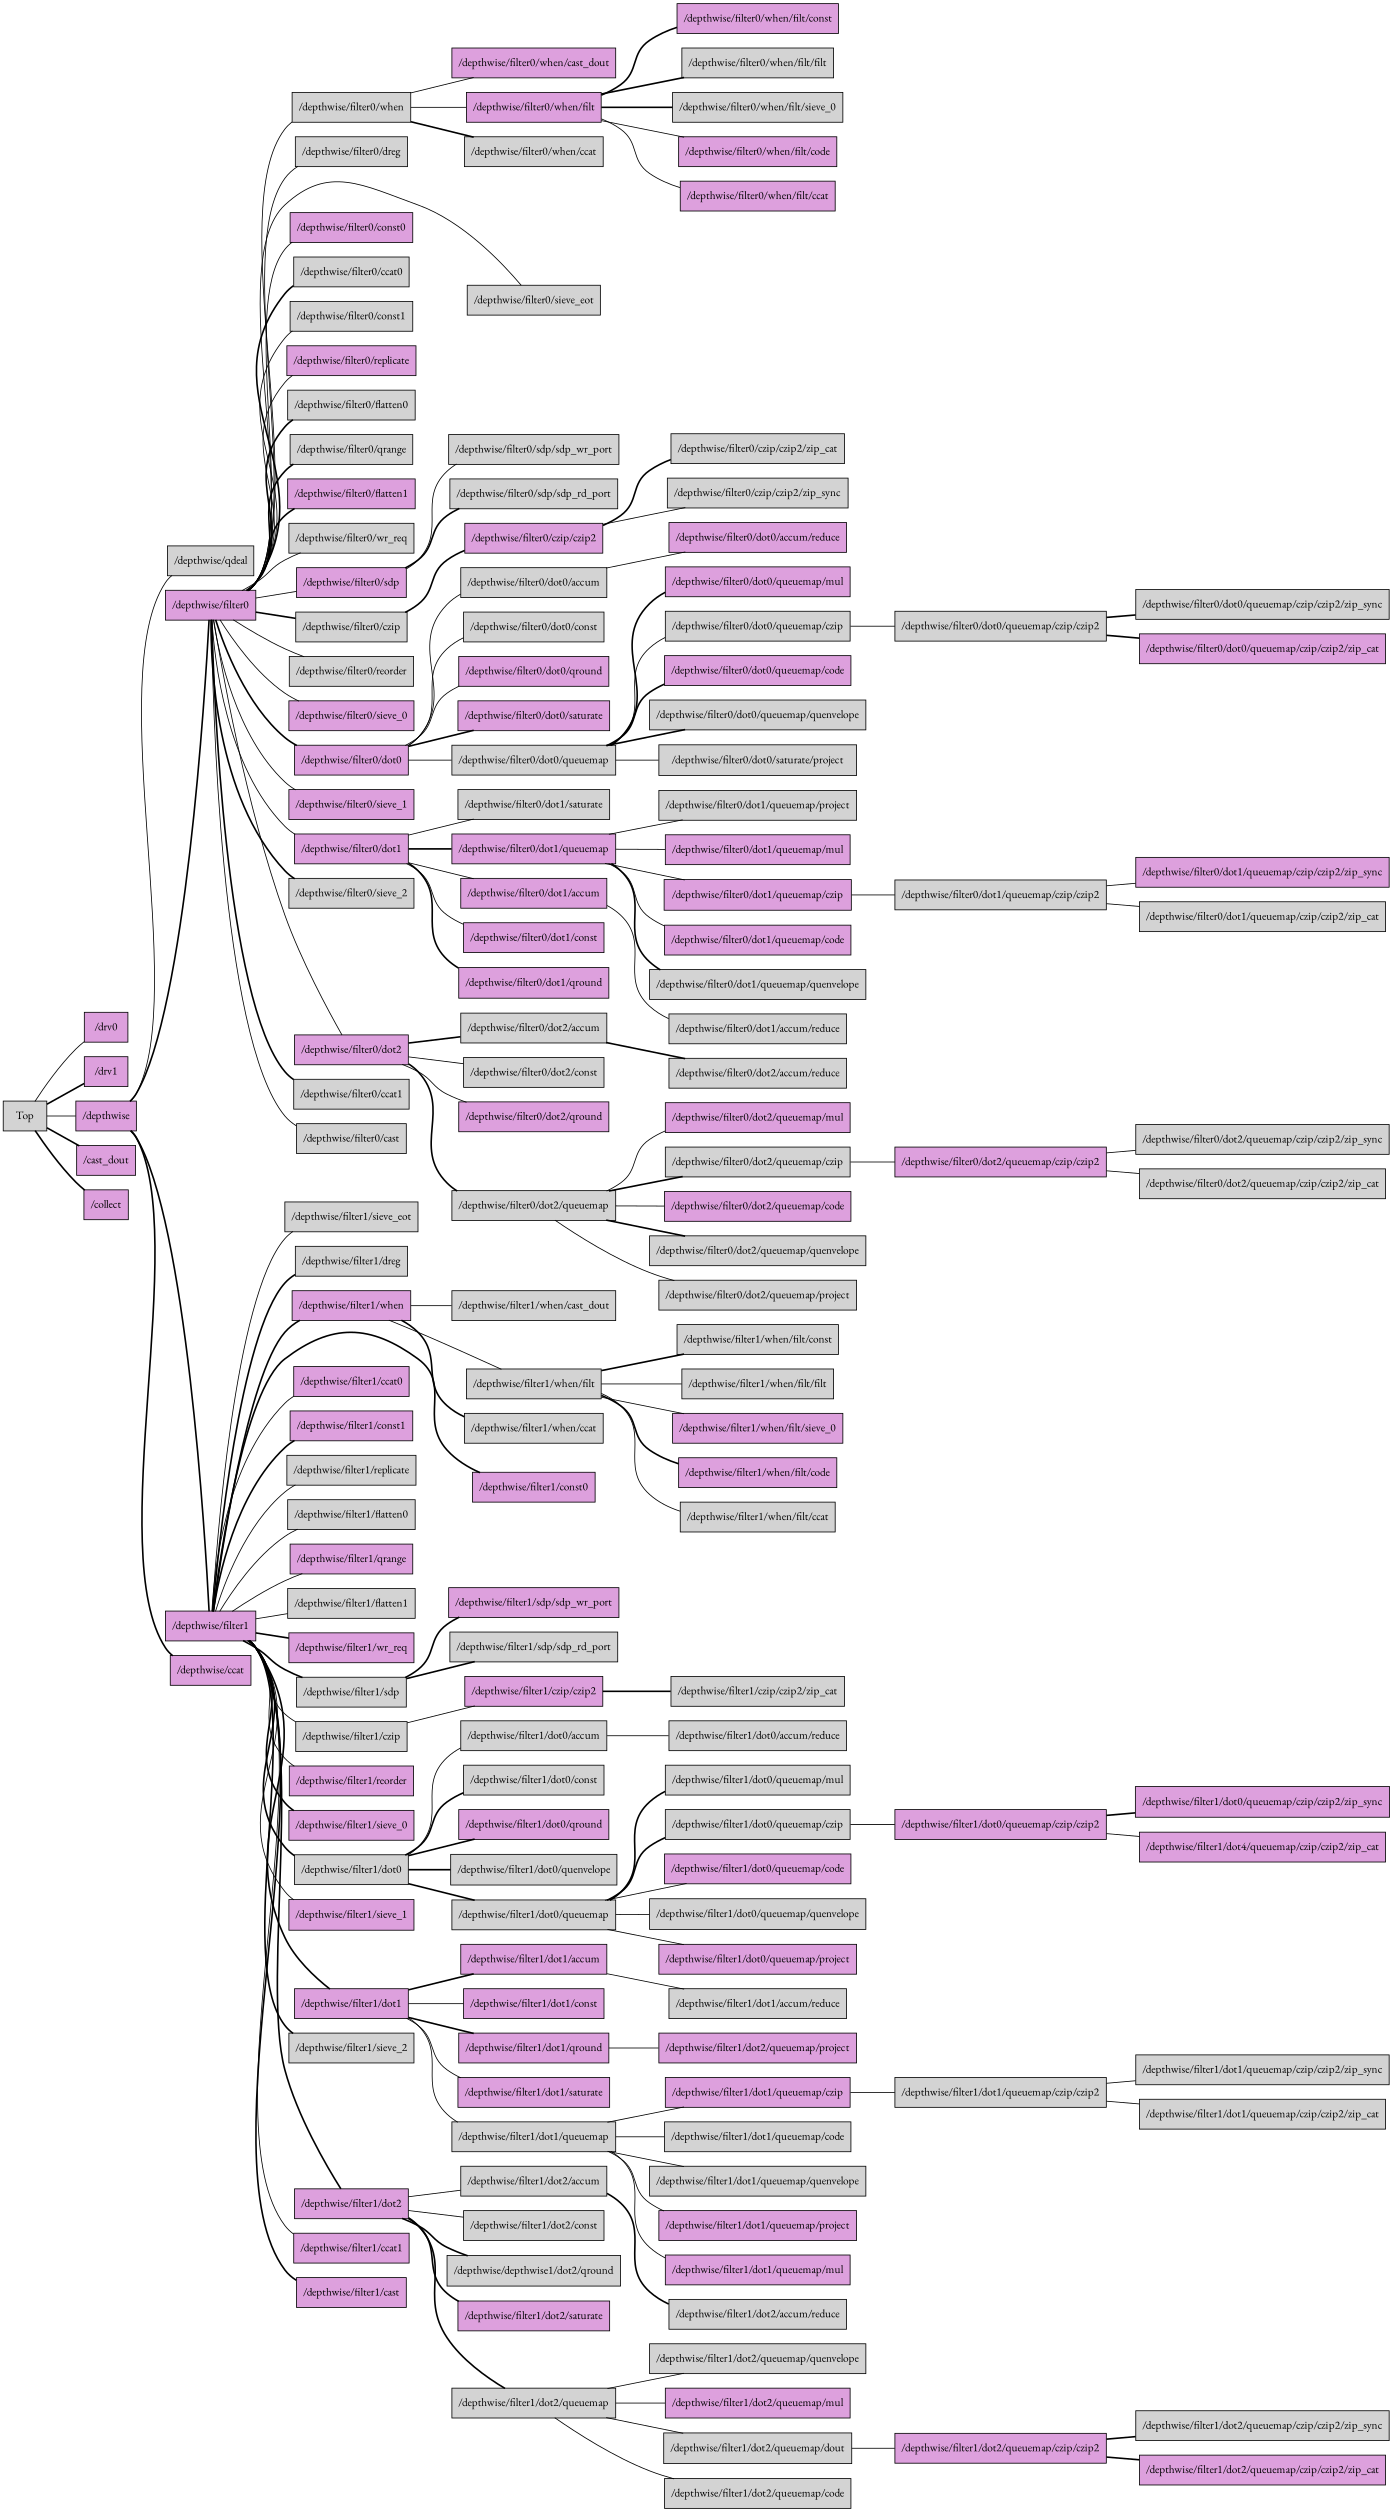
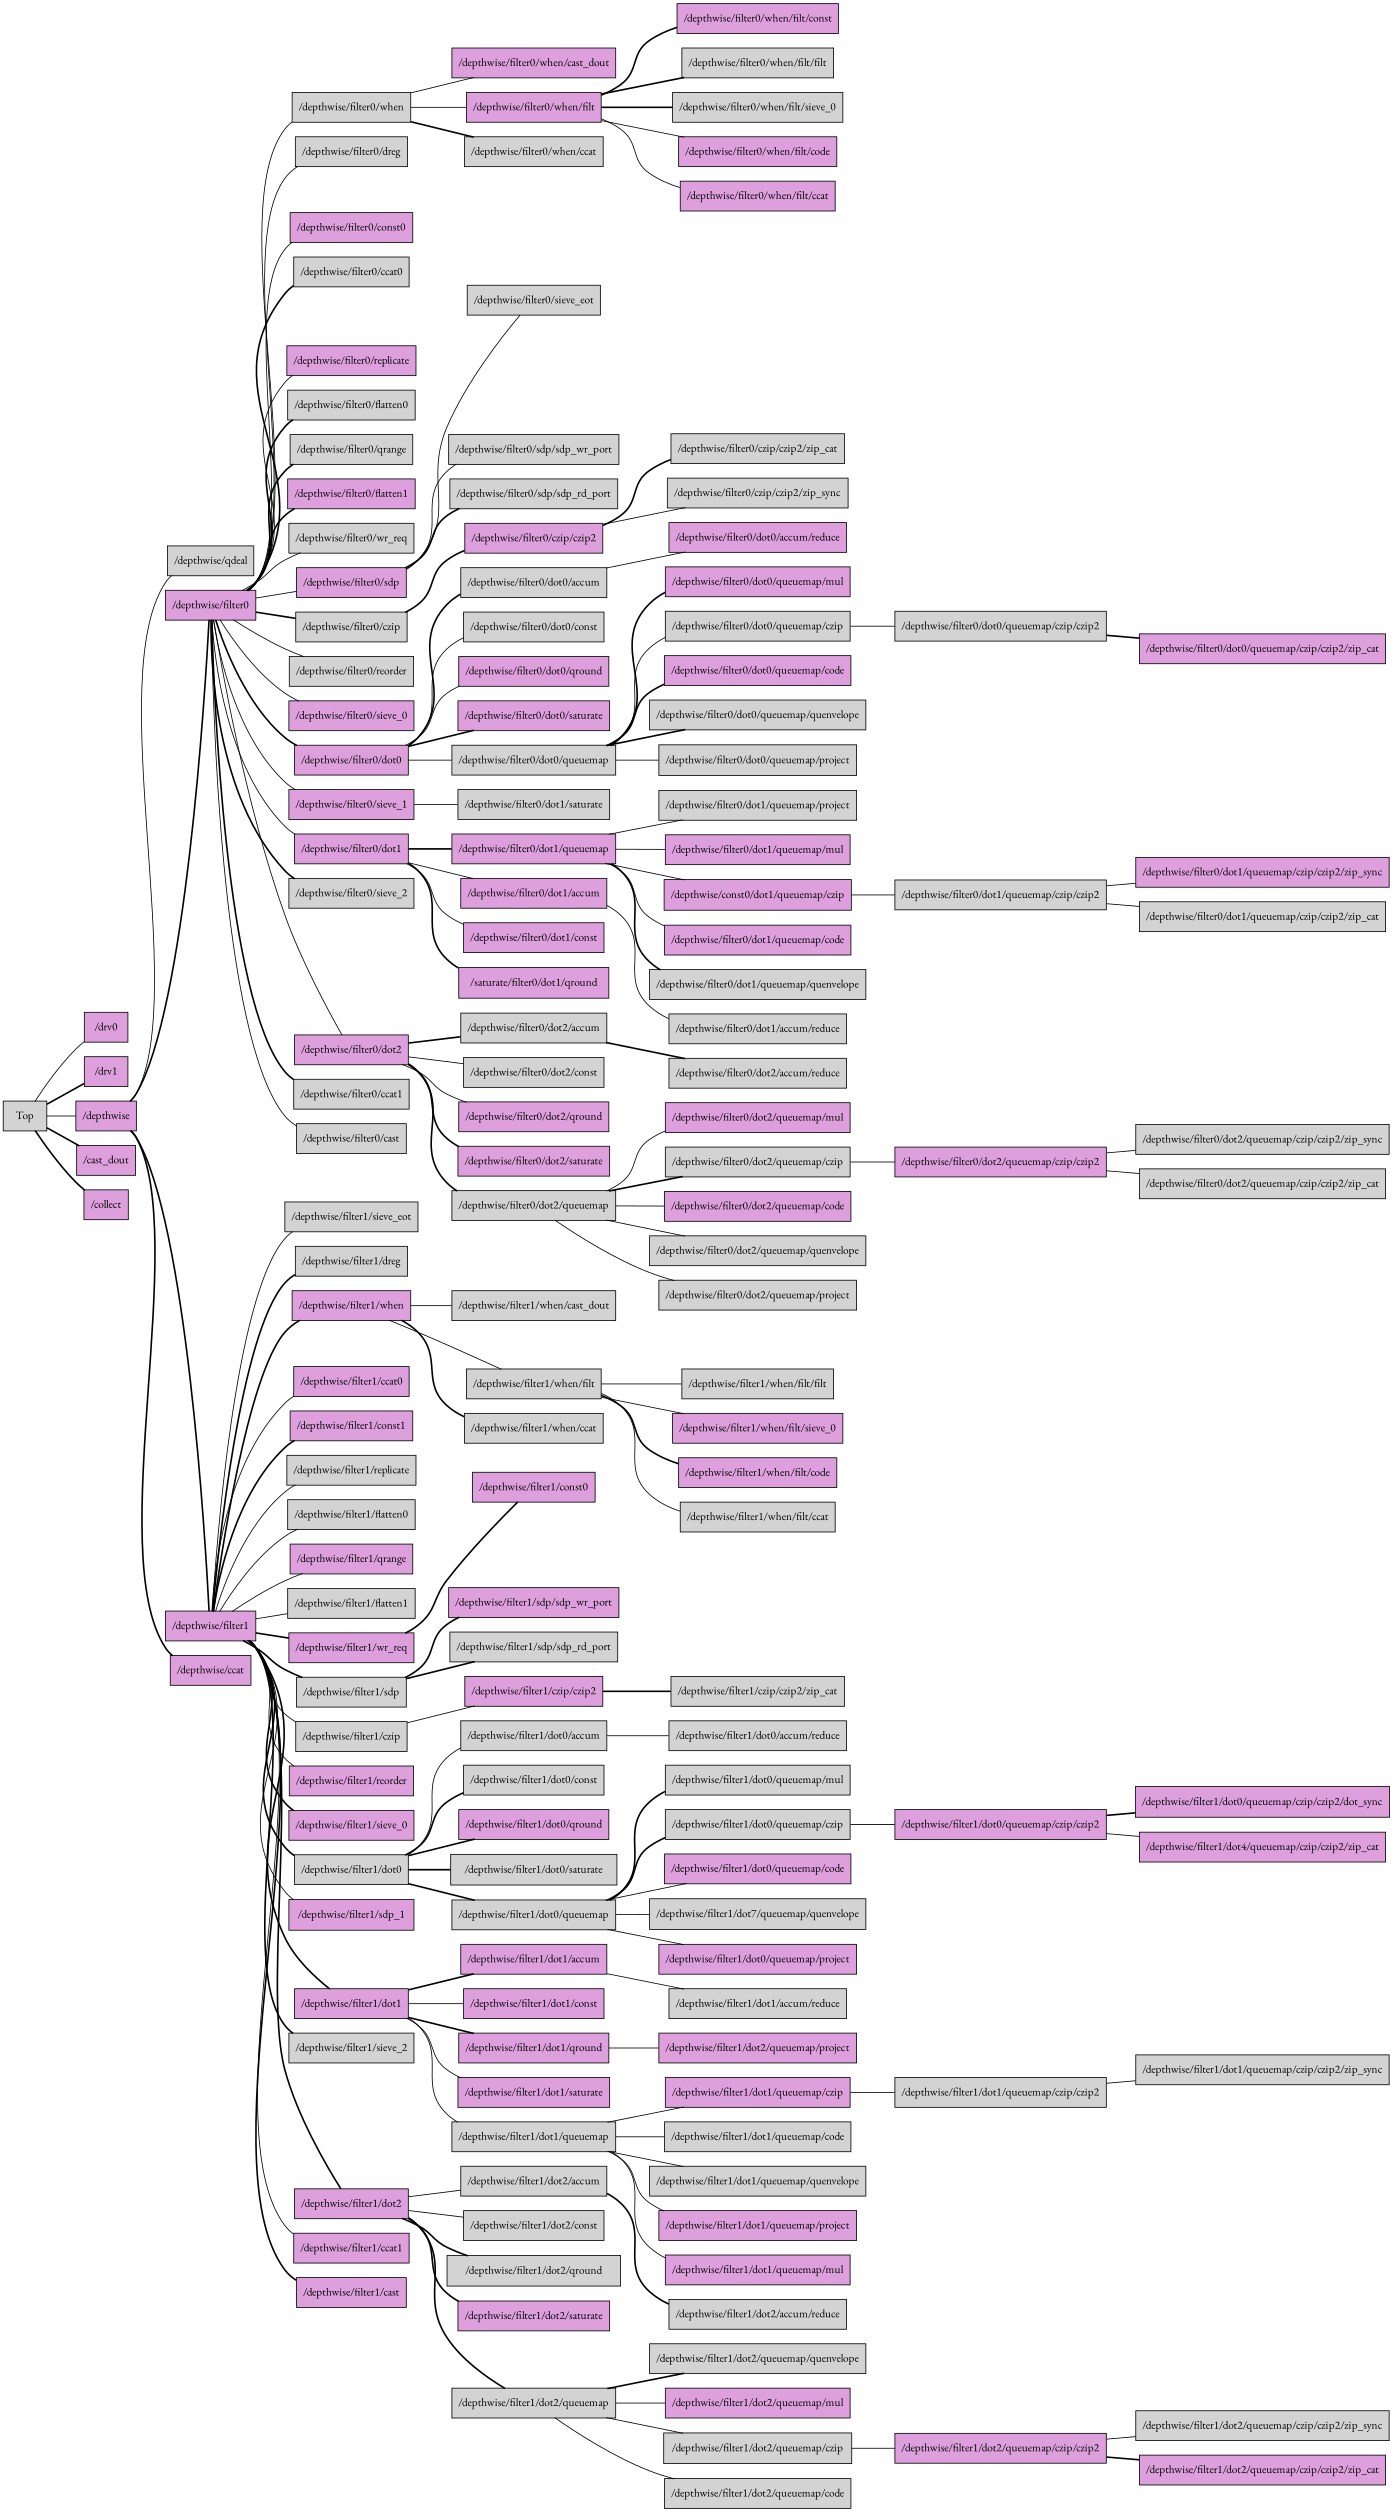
(280, 214) -> (444, 437)
(351, 316) -> none
(1262, 604) -> none
(431, 660) -> (431, 660)
(758, 760) -> (758, 760)
(441, 827) -> (436, 805)
(758, 895) -> (758, 895)
(534, 983) -> (534, 983)
none -> (534, 1161)
(646, 1228) -> (646, 1228)
(758, 1340) -> none
(293, 1353) -> (458, 1566)
(1262, 1802) -> (1262, 1802)
(534, 1870) -> (534, 1870)
(758, 1914) -> (758, 1914)
(351, 1915) -> (351, 1915)
(1262, 2114) -> none
(534, 2271) -> (534, 2271)
(646, 2381) -> (646, 2381)
(1121, 2438) -> (1121, 2438)
(758, 2448) -> (758, 2448)
